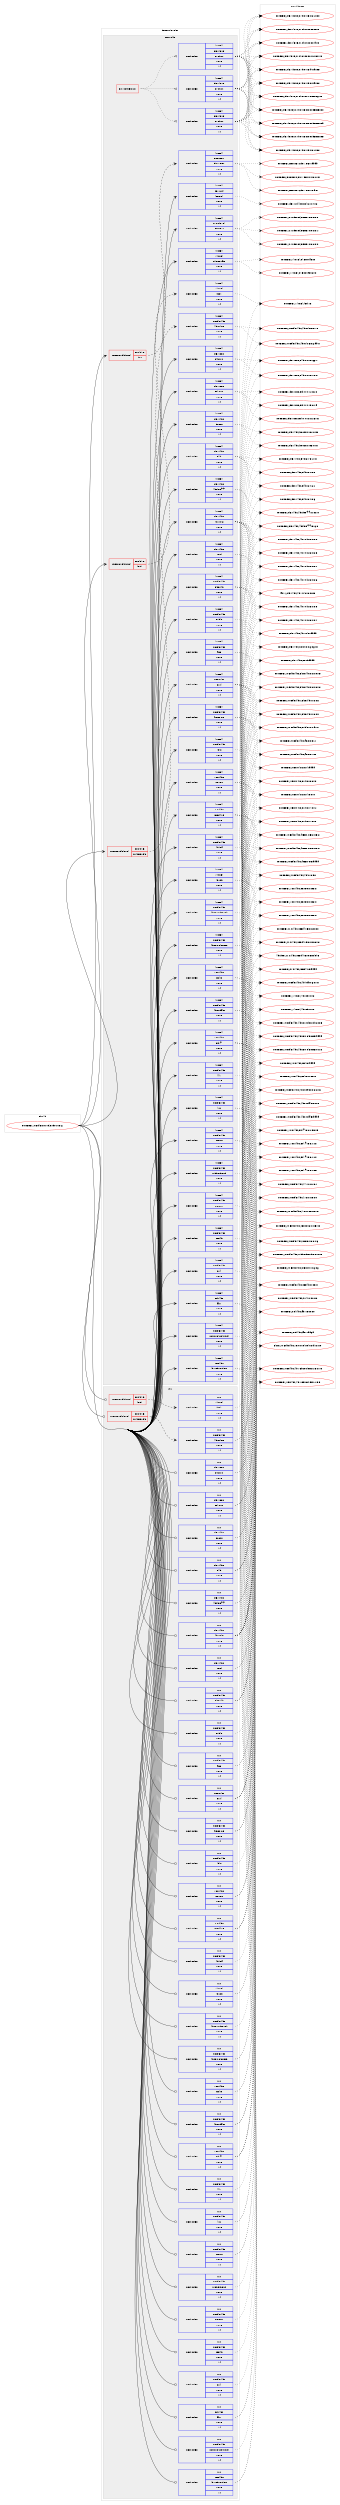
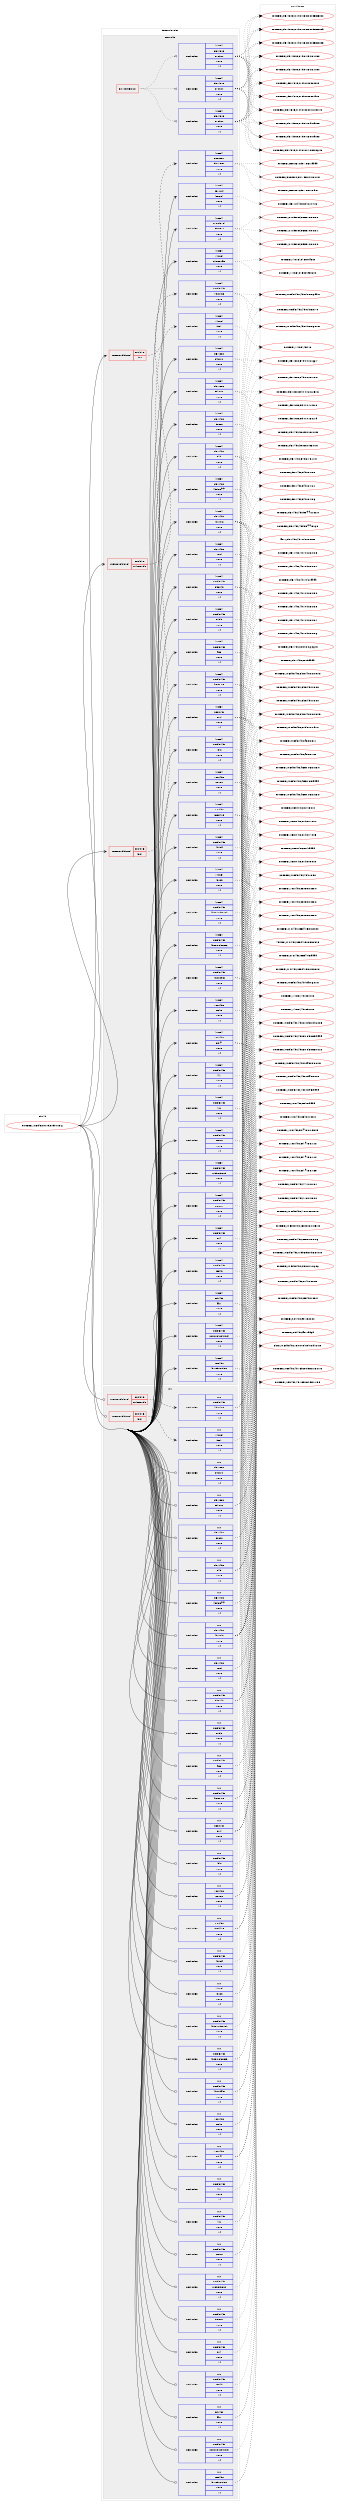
none -> (298, 326)
